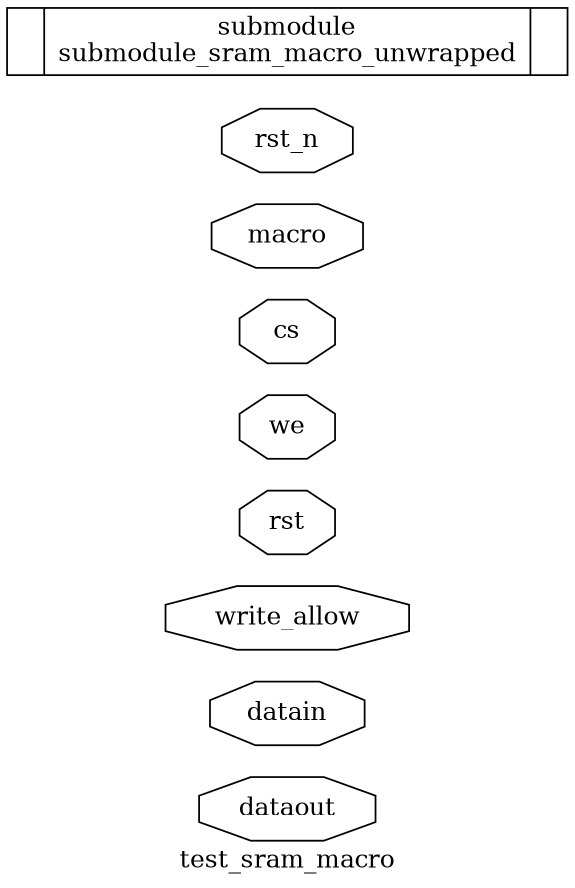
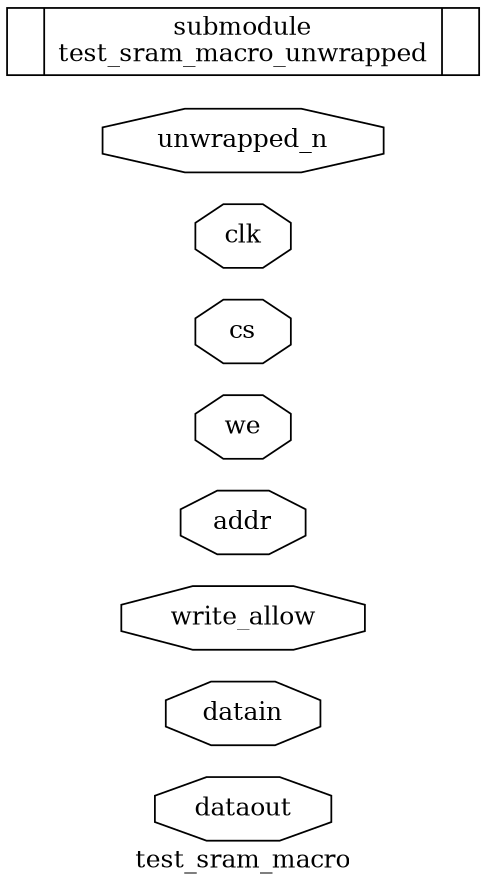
(287, 54) -> (243, 54)
(287, 141) -> (243, 141)
(287, 236) -> (243, 236)
(287, 522) -> (243, 522)
